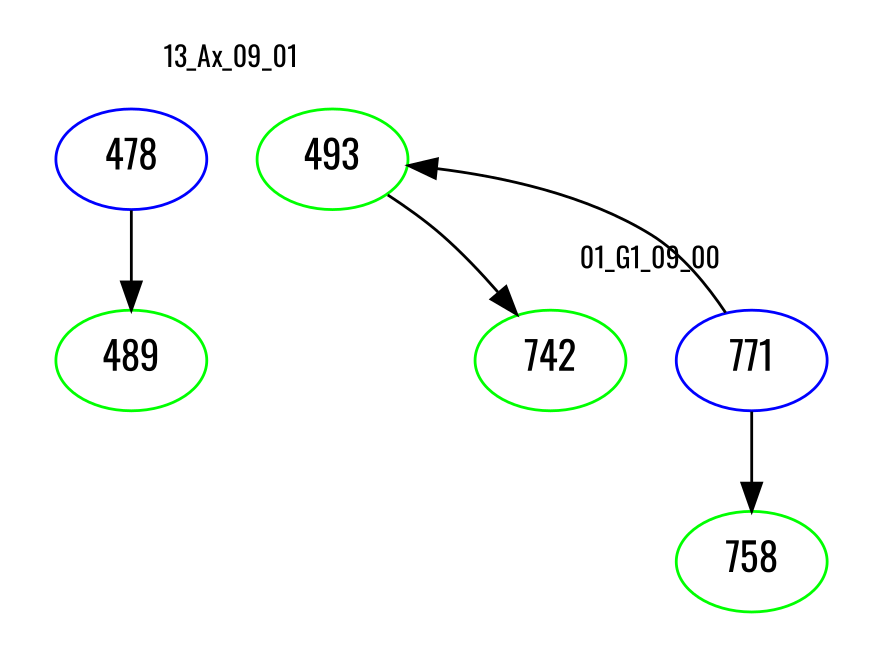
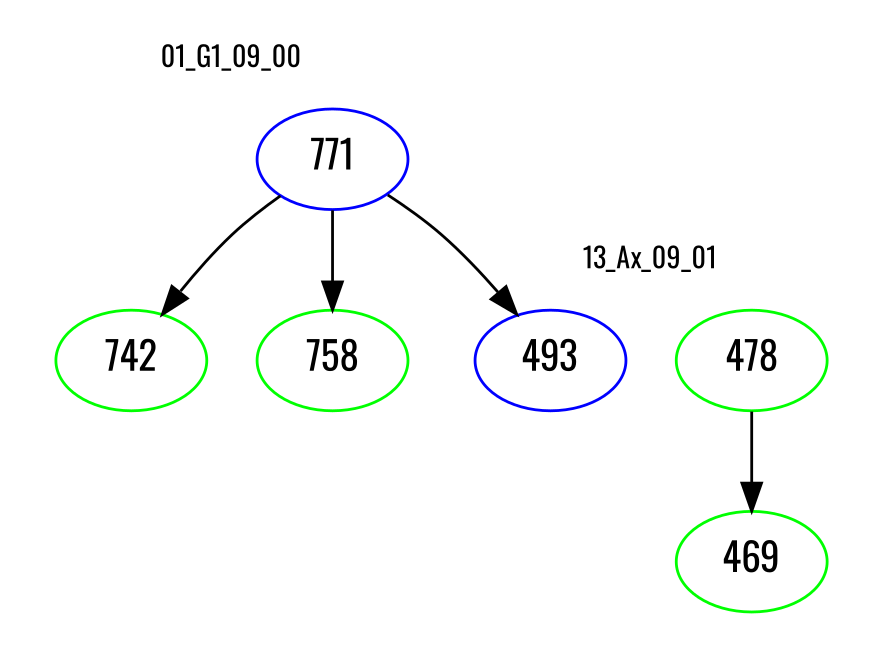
(131, 159) -> (752, 360)
(333, 159) -> (551, 360)
(471, 262) -> (227, 240)
(131, 360) -> (752, 562)
